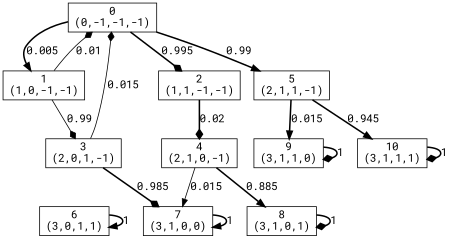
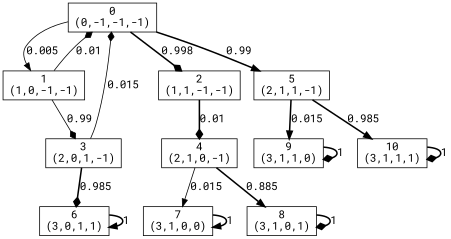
(37, 35) -> (37, 35)
(177, 51) -> (177, 51)
(212, 119) -> (212, 119)
(363, 119) -> (363, 119)
(127, 185) -> (80, 183)
